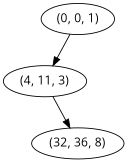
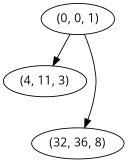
(59, 108) -> (96, 77)
